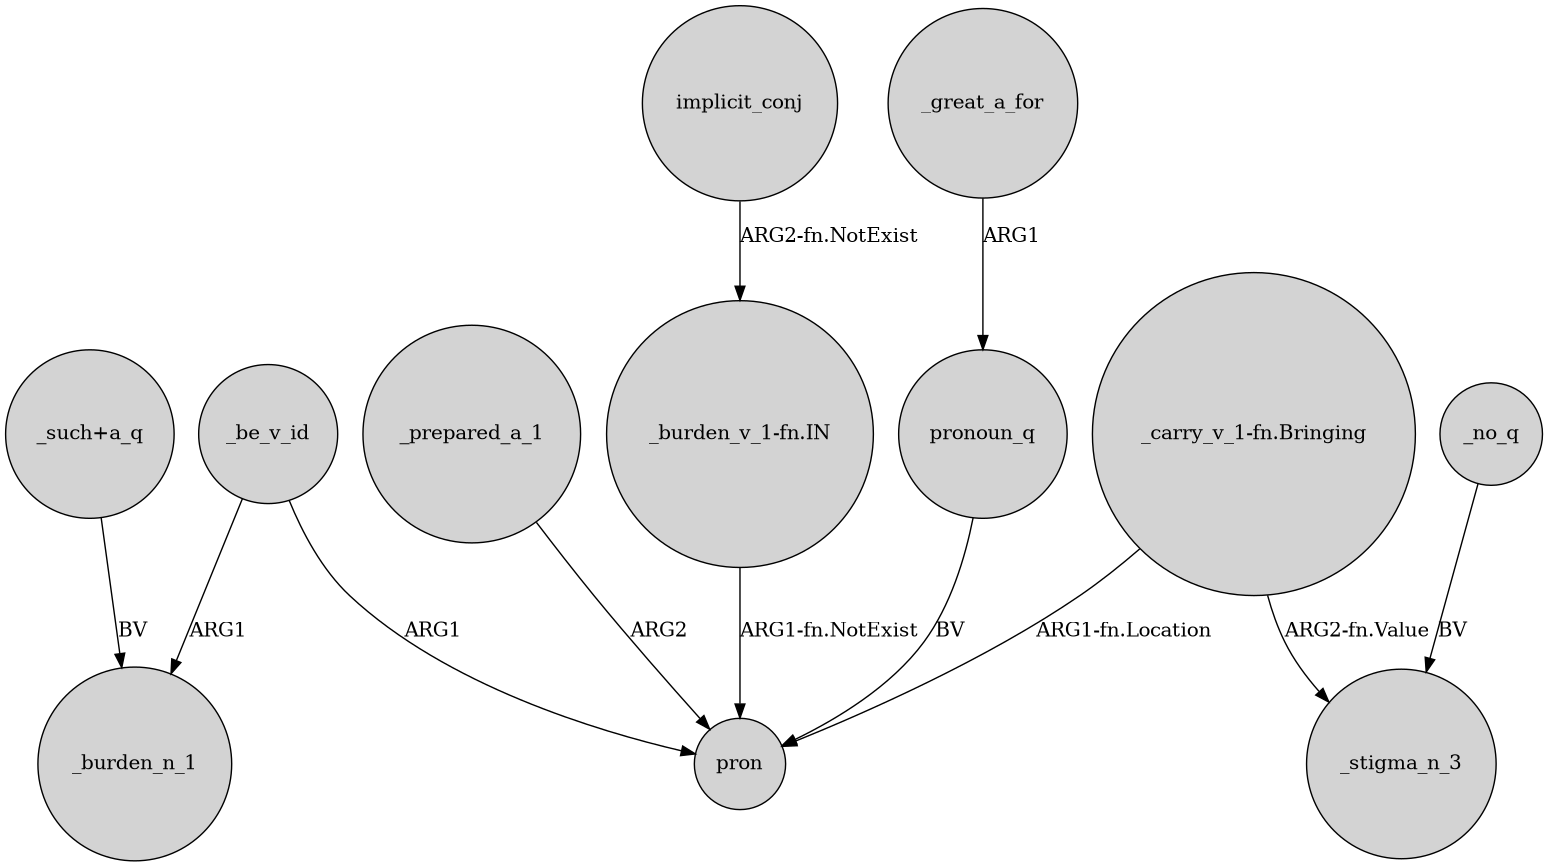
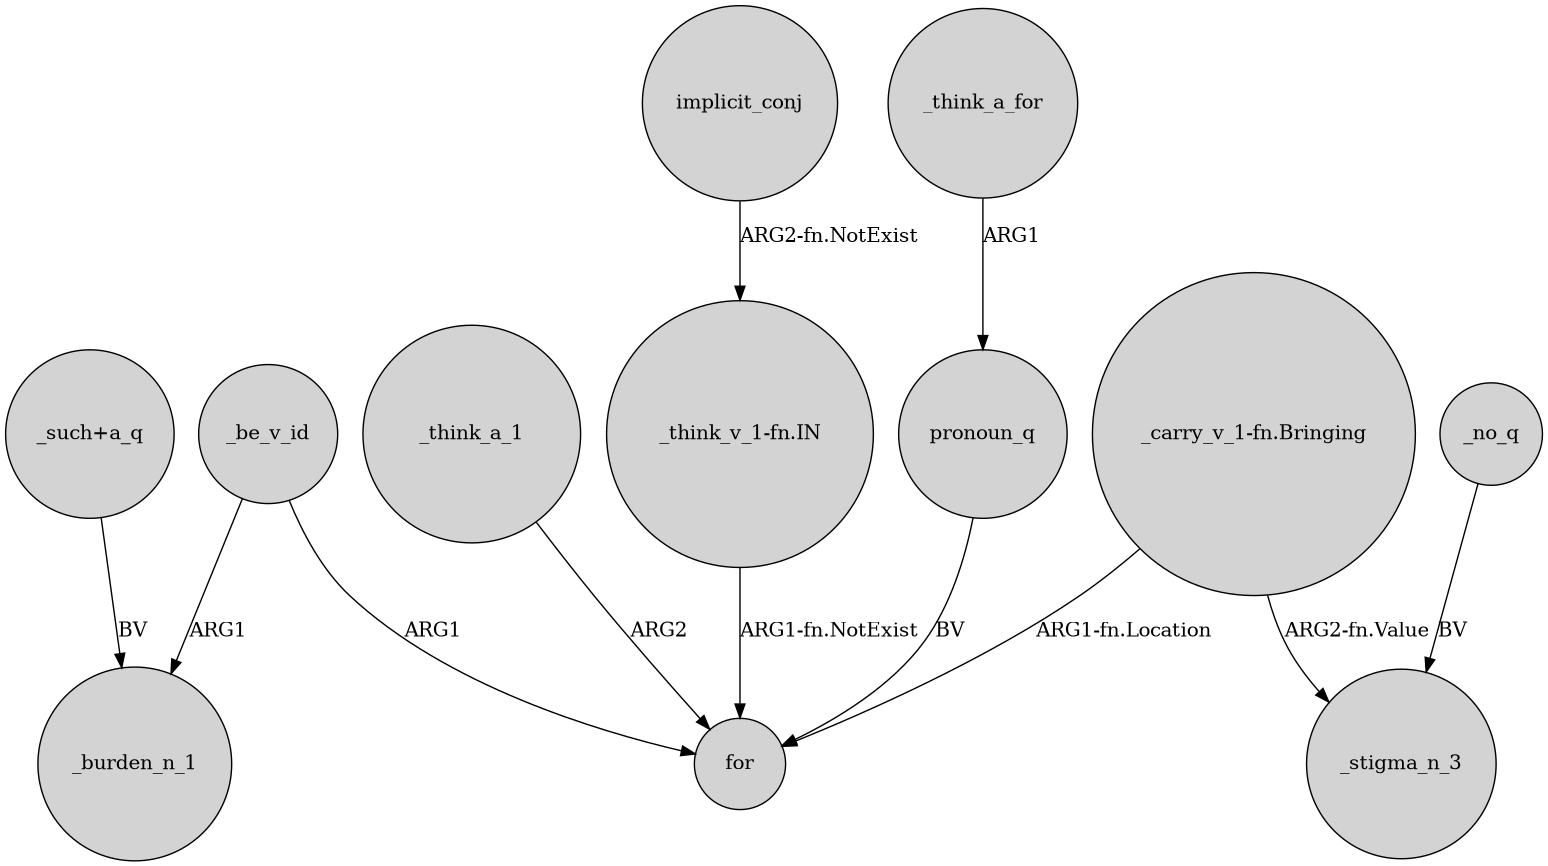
(983, 103) -> (983, 103)
(472, 434) -> (472, 434)
(740, 434) -> (740, 434)
(740, 764) -> (740, 764)
